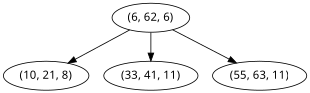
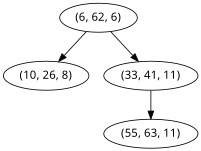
(201, 44) -> (151, 101)
(46, 76) -> (46, 76)
